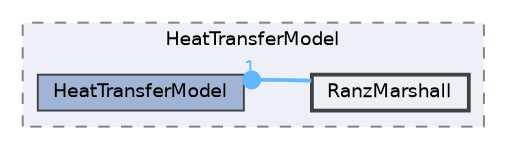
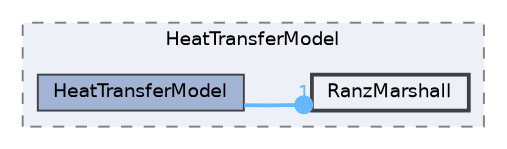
(285, 80) -> (270, 105)
